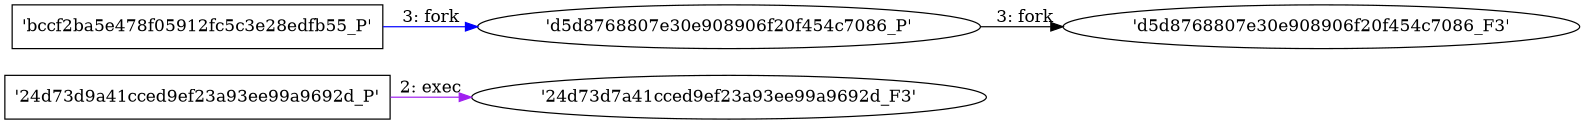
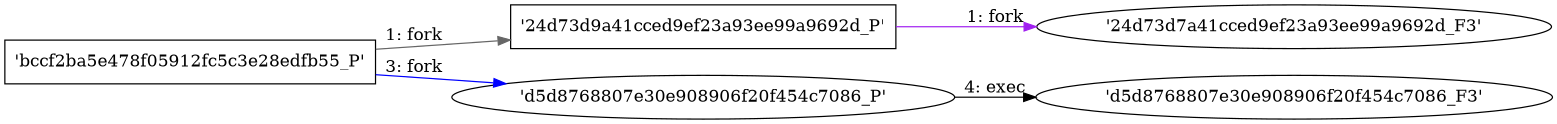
(1025, 18) -> (995, 88)
none -> (437, 45)
(431, 88) -> (995, 18)
